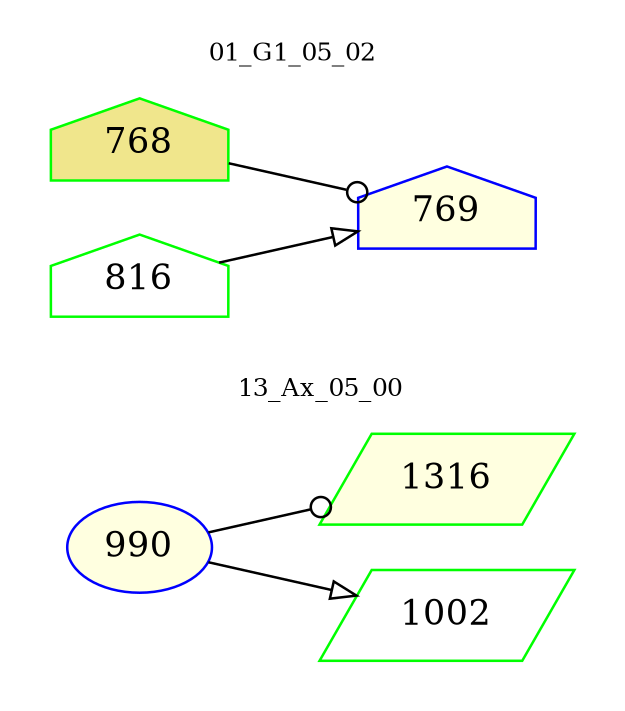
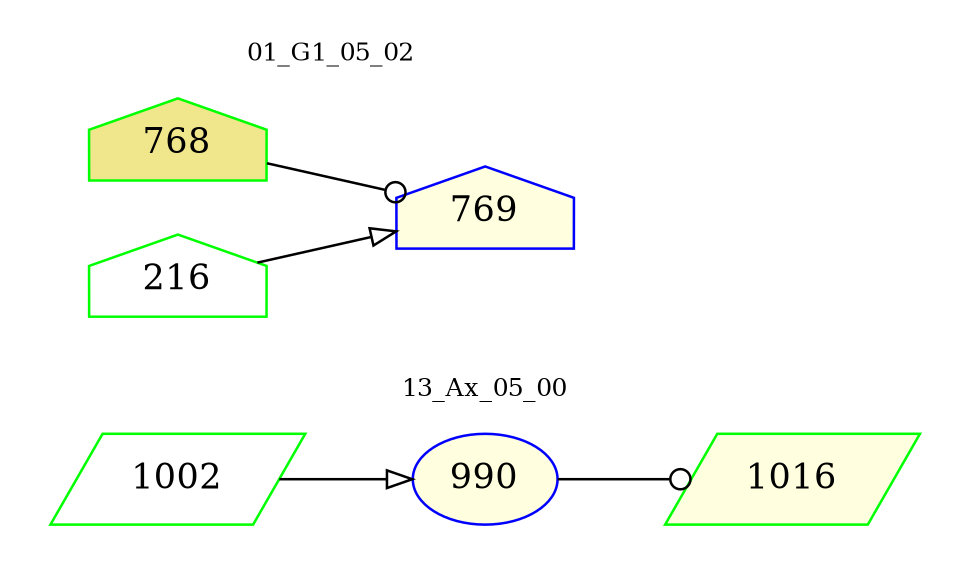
(140, 280) -> (178, 280)
(447, 479) -> (793, 479)
(270, 576) -> (333, 479)
